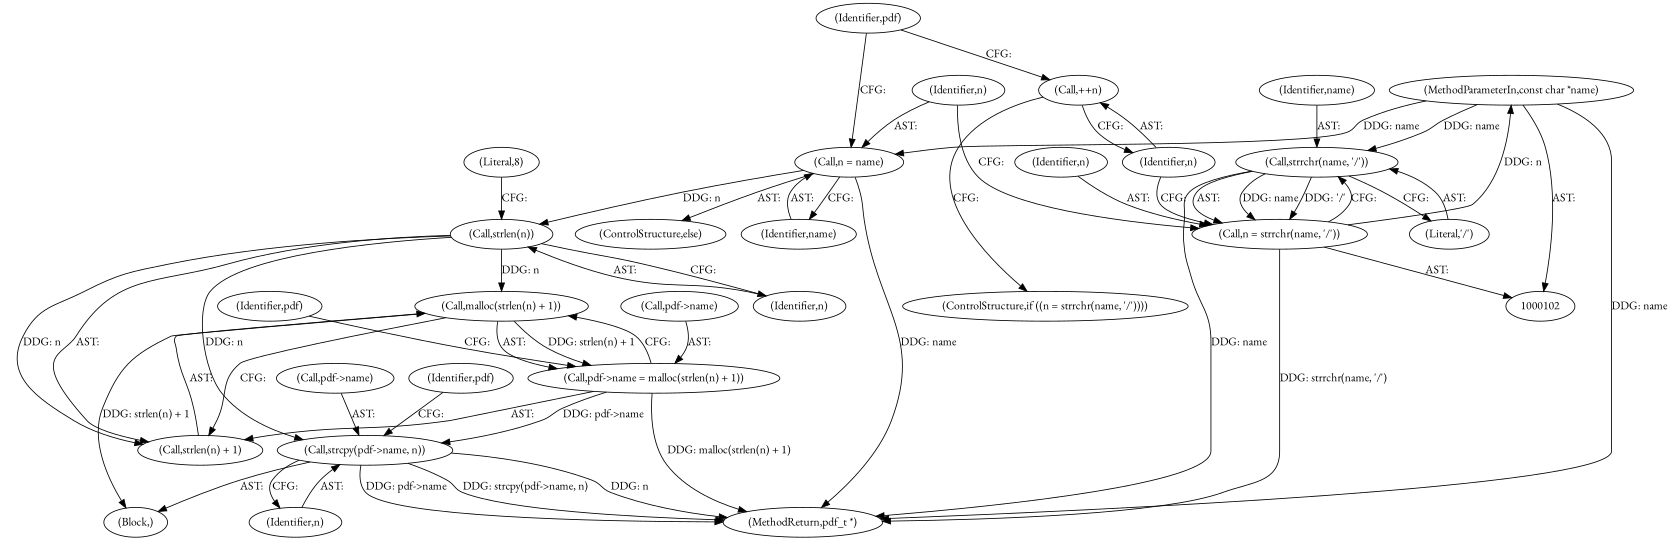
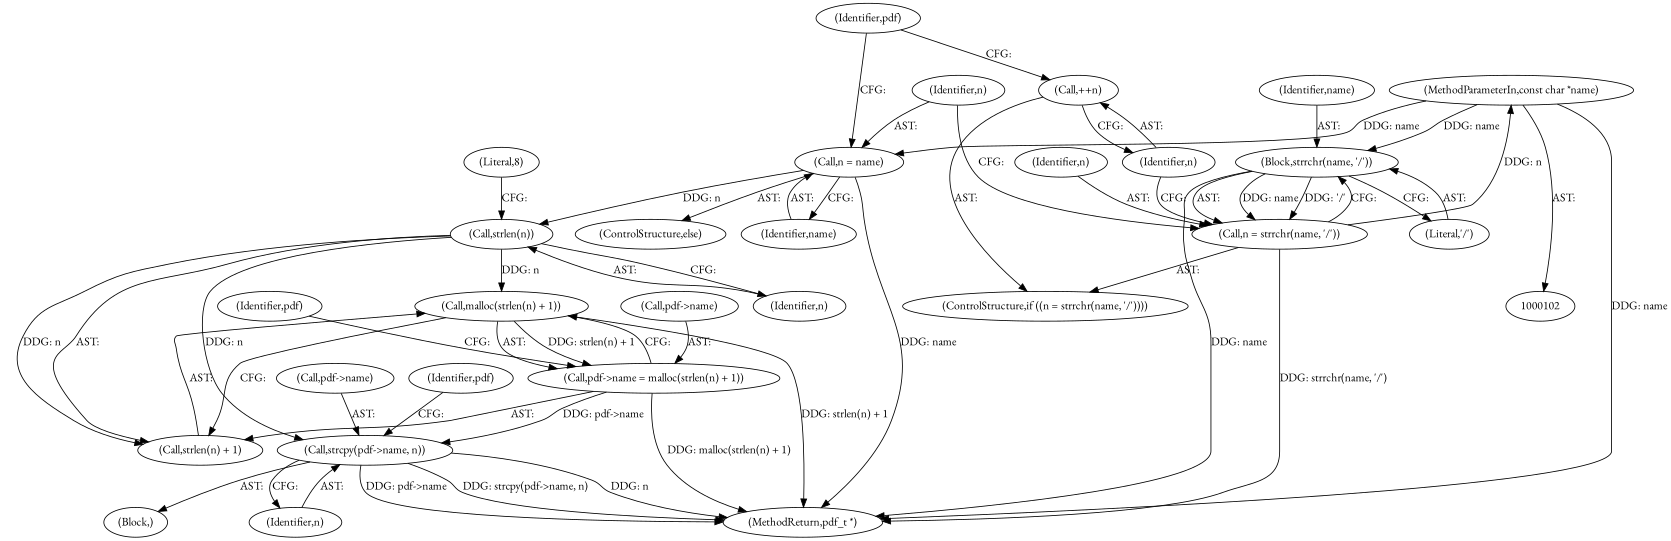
(1317, 162) -> (1317, 162)
(968, 198) -> (968, 198)
(1414, 271) -> (1168, 269)
(165, 339) -> (747, 348)
